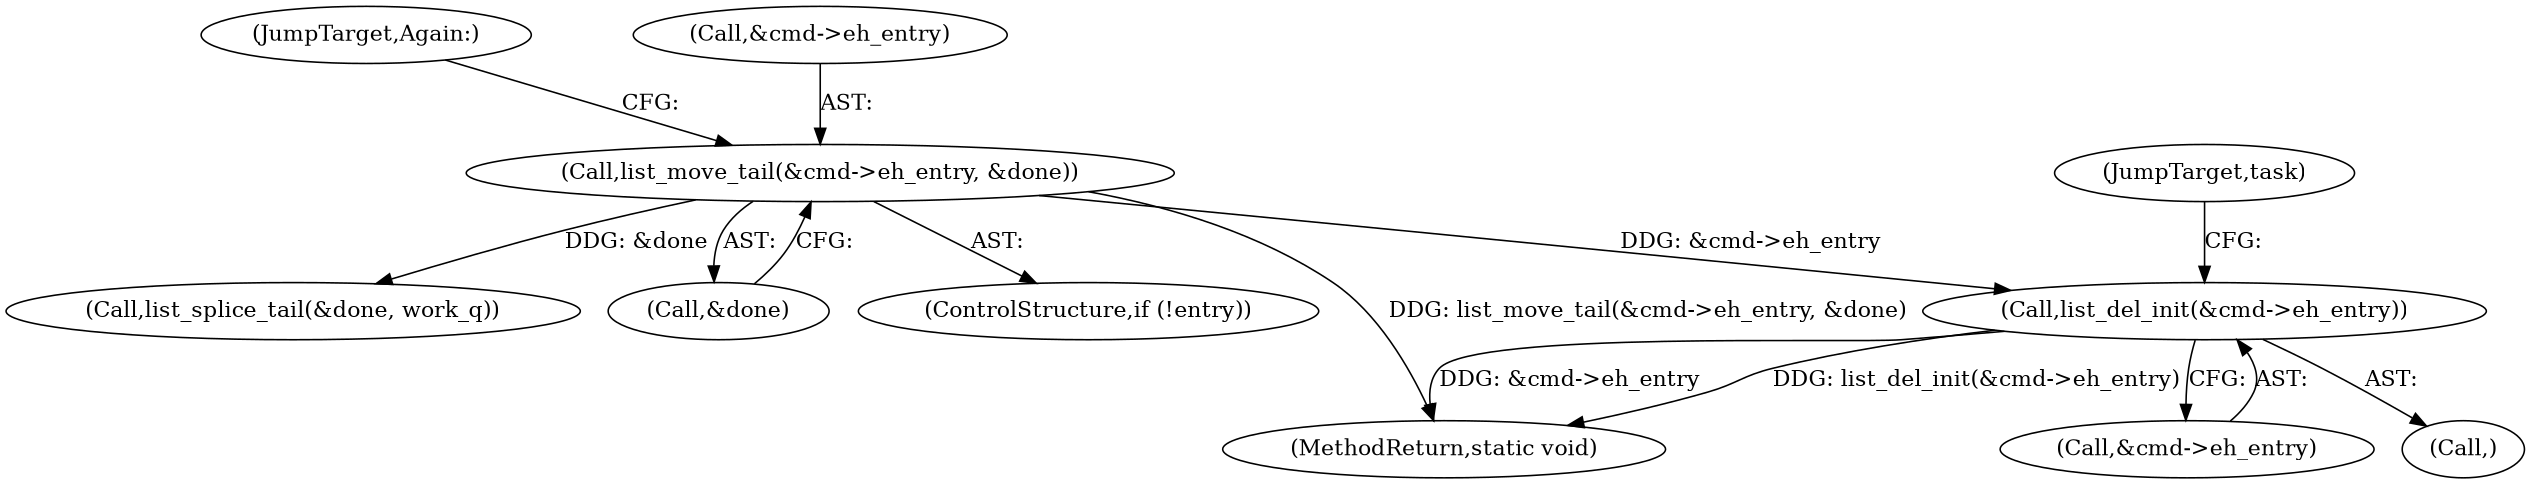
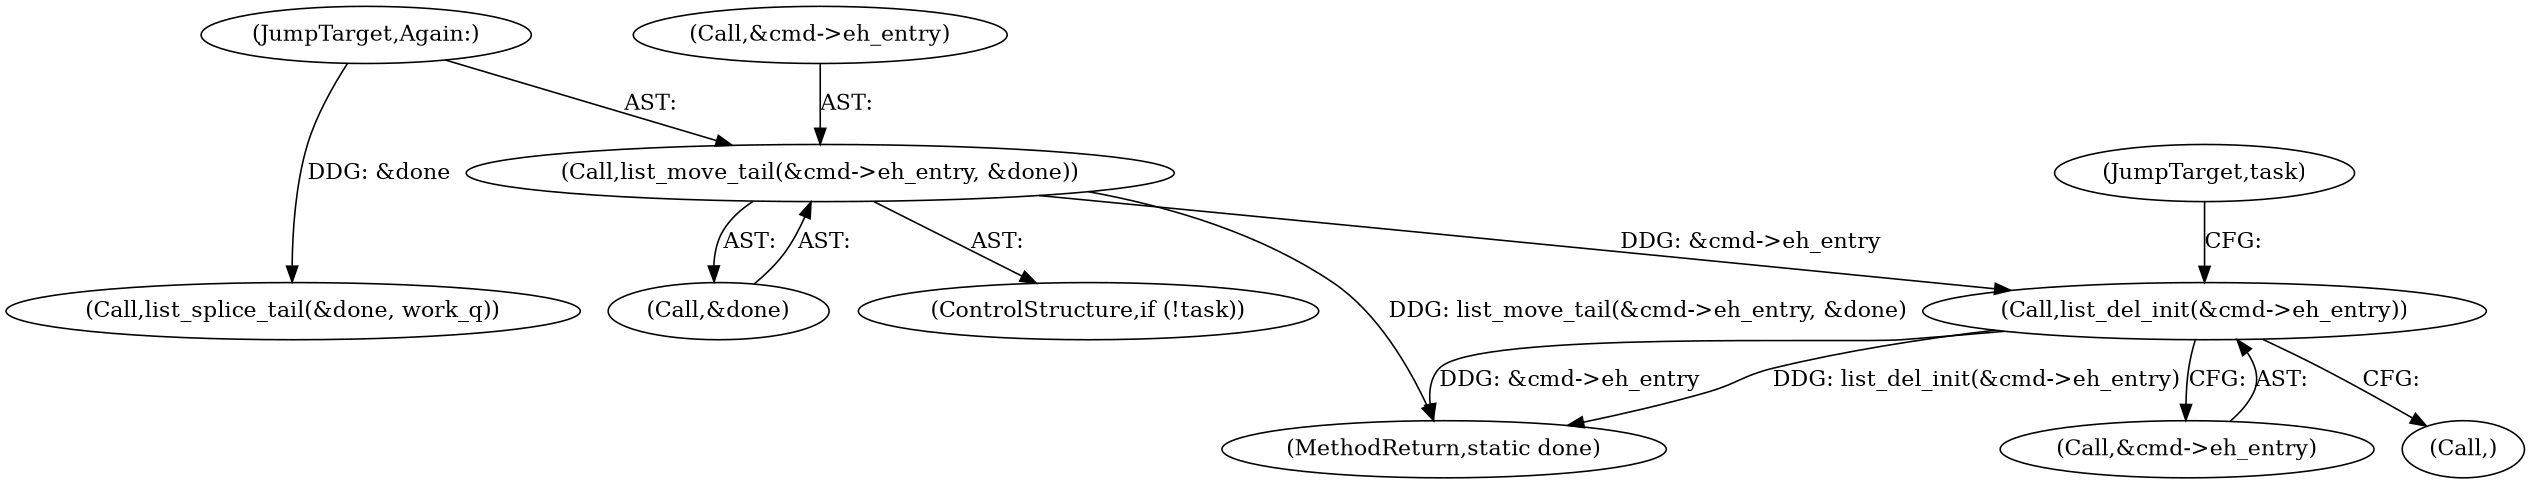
(654, 104) -> (654, 104)
(543, 236) -> (303, 160)
(828, 242) -> (828, 242)
(1089, 311) -> (1089, 311)
(2395, 380) -> (2395, 380)
(1444, 449) -> (1444, 449)
